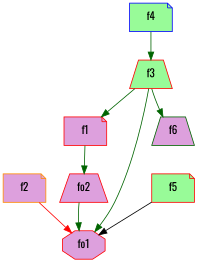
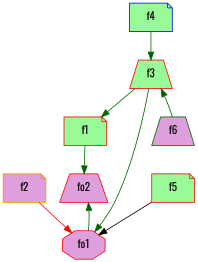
(155, 99) -> (169, 106)
(85, 131) -> (85, 131)
(78, 213) -> (89, 221)
